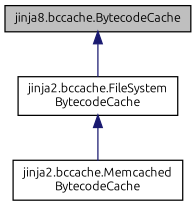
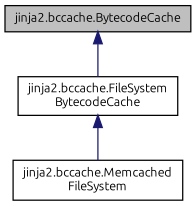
(98, 19) -> (98, 19)
(98, 180) -> (98, 180)
